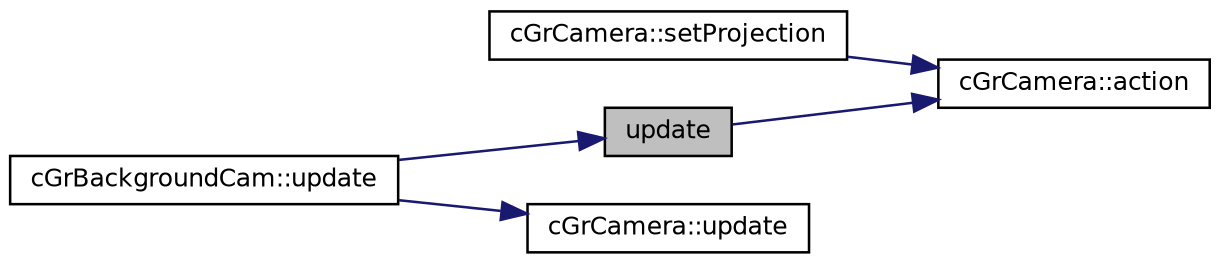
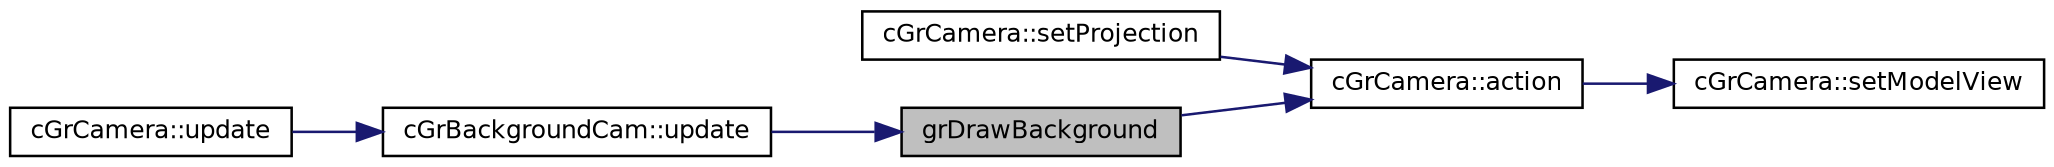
none -> (1859, 84)
(668, 132) -> (1041, 132)
(450, 206) -> (325, 132)
